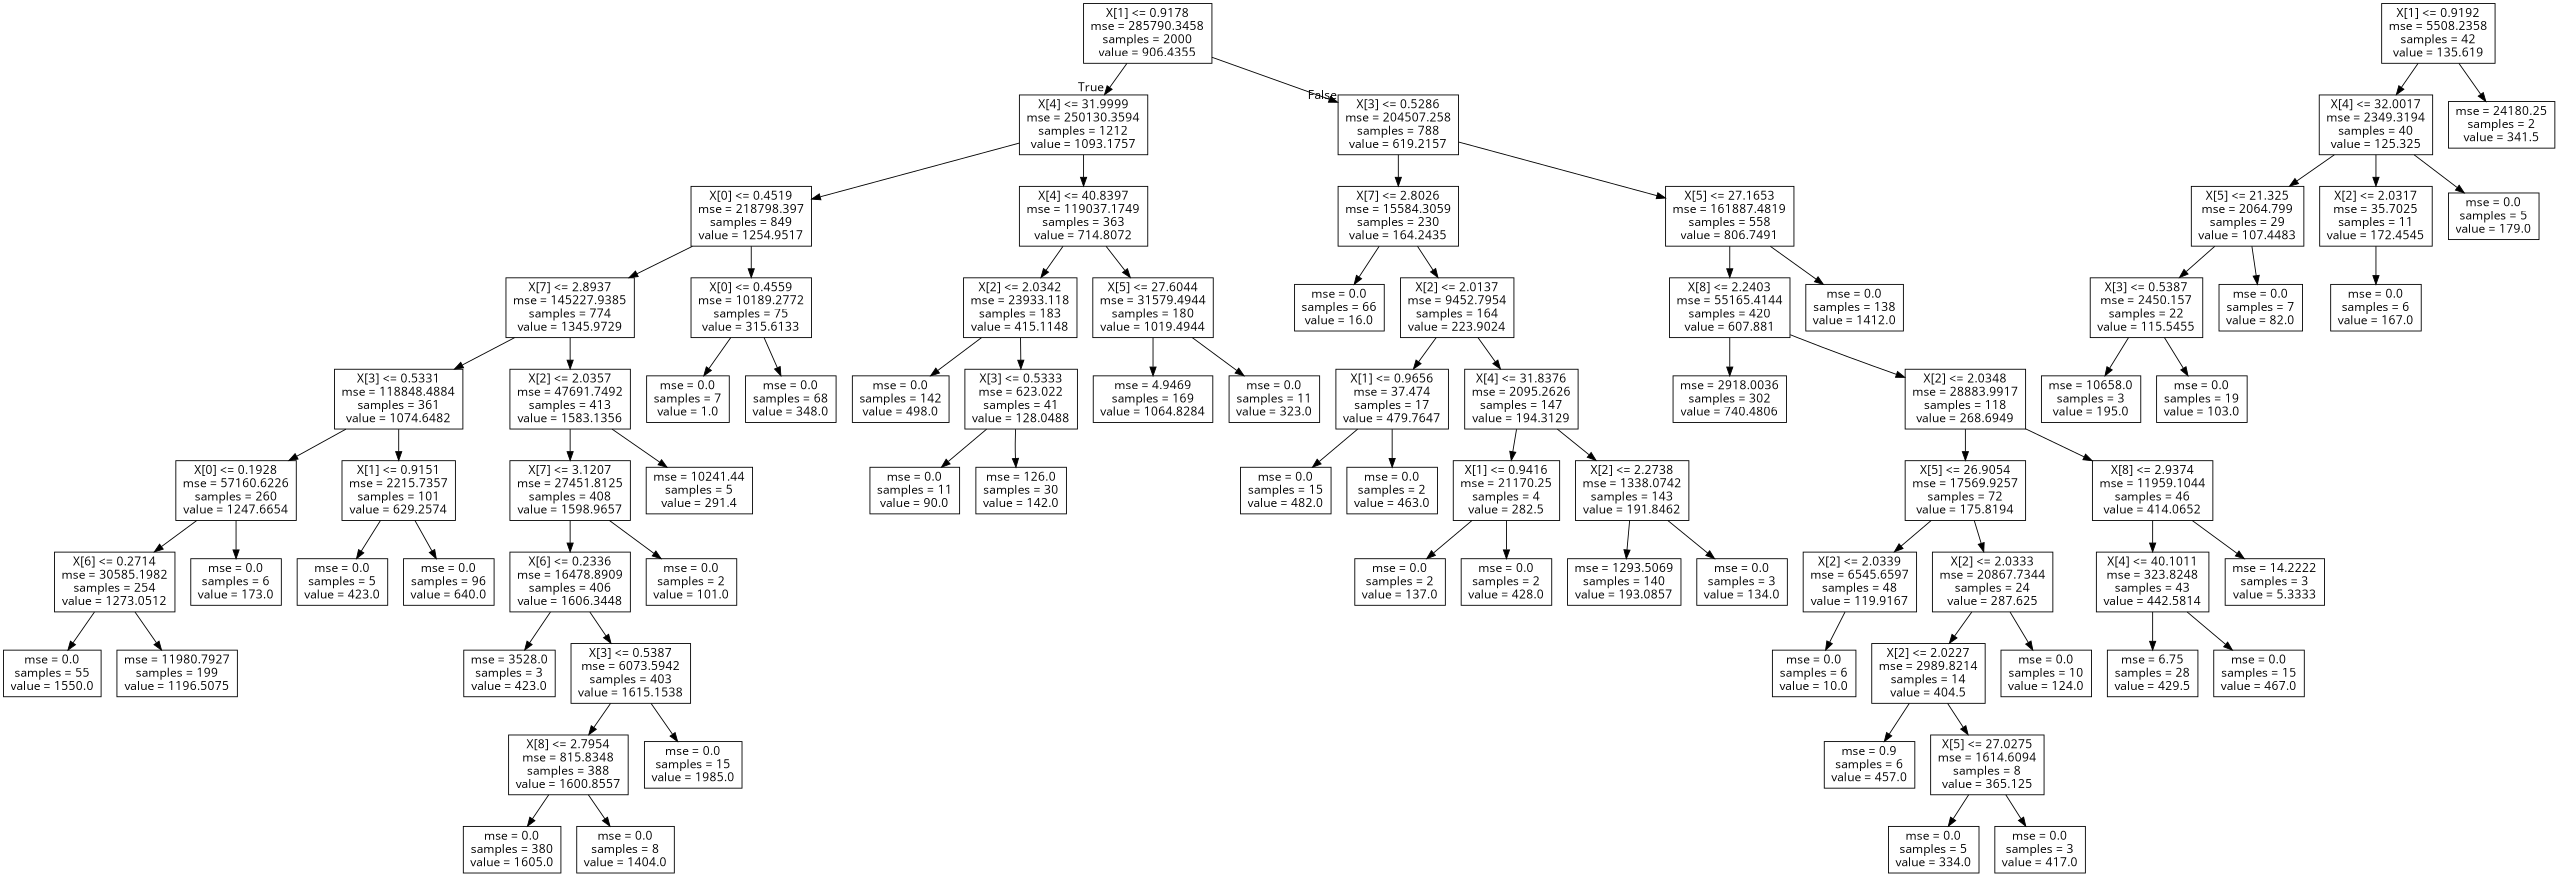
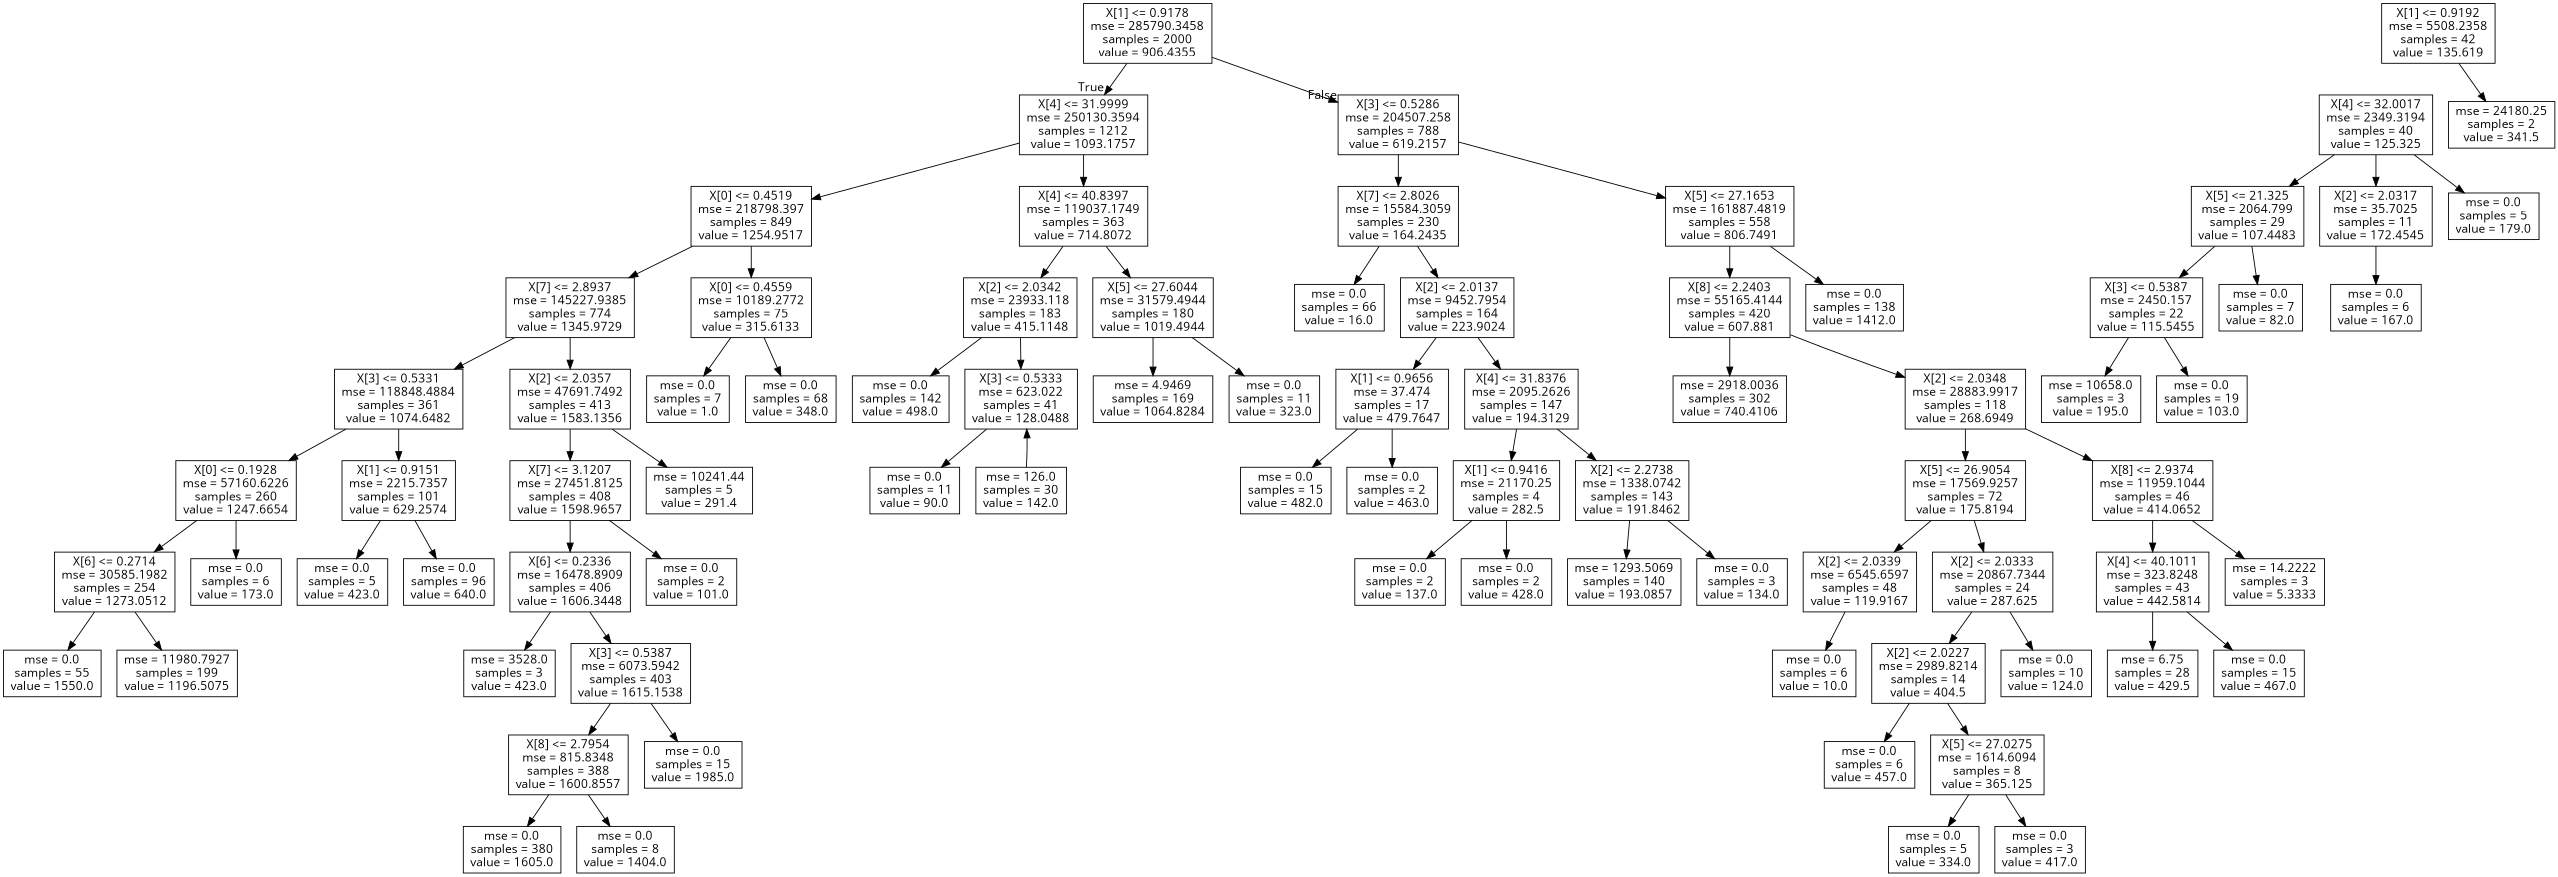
(2410, 75) -> none
(1730, 399) -> (1730, 399)
(1015, 444) -> (1027, 453)
(1870, 765) -> (1870, 765)
